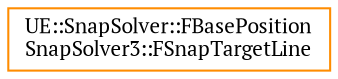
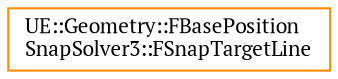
(169, 39) -> (169, 39)
